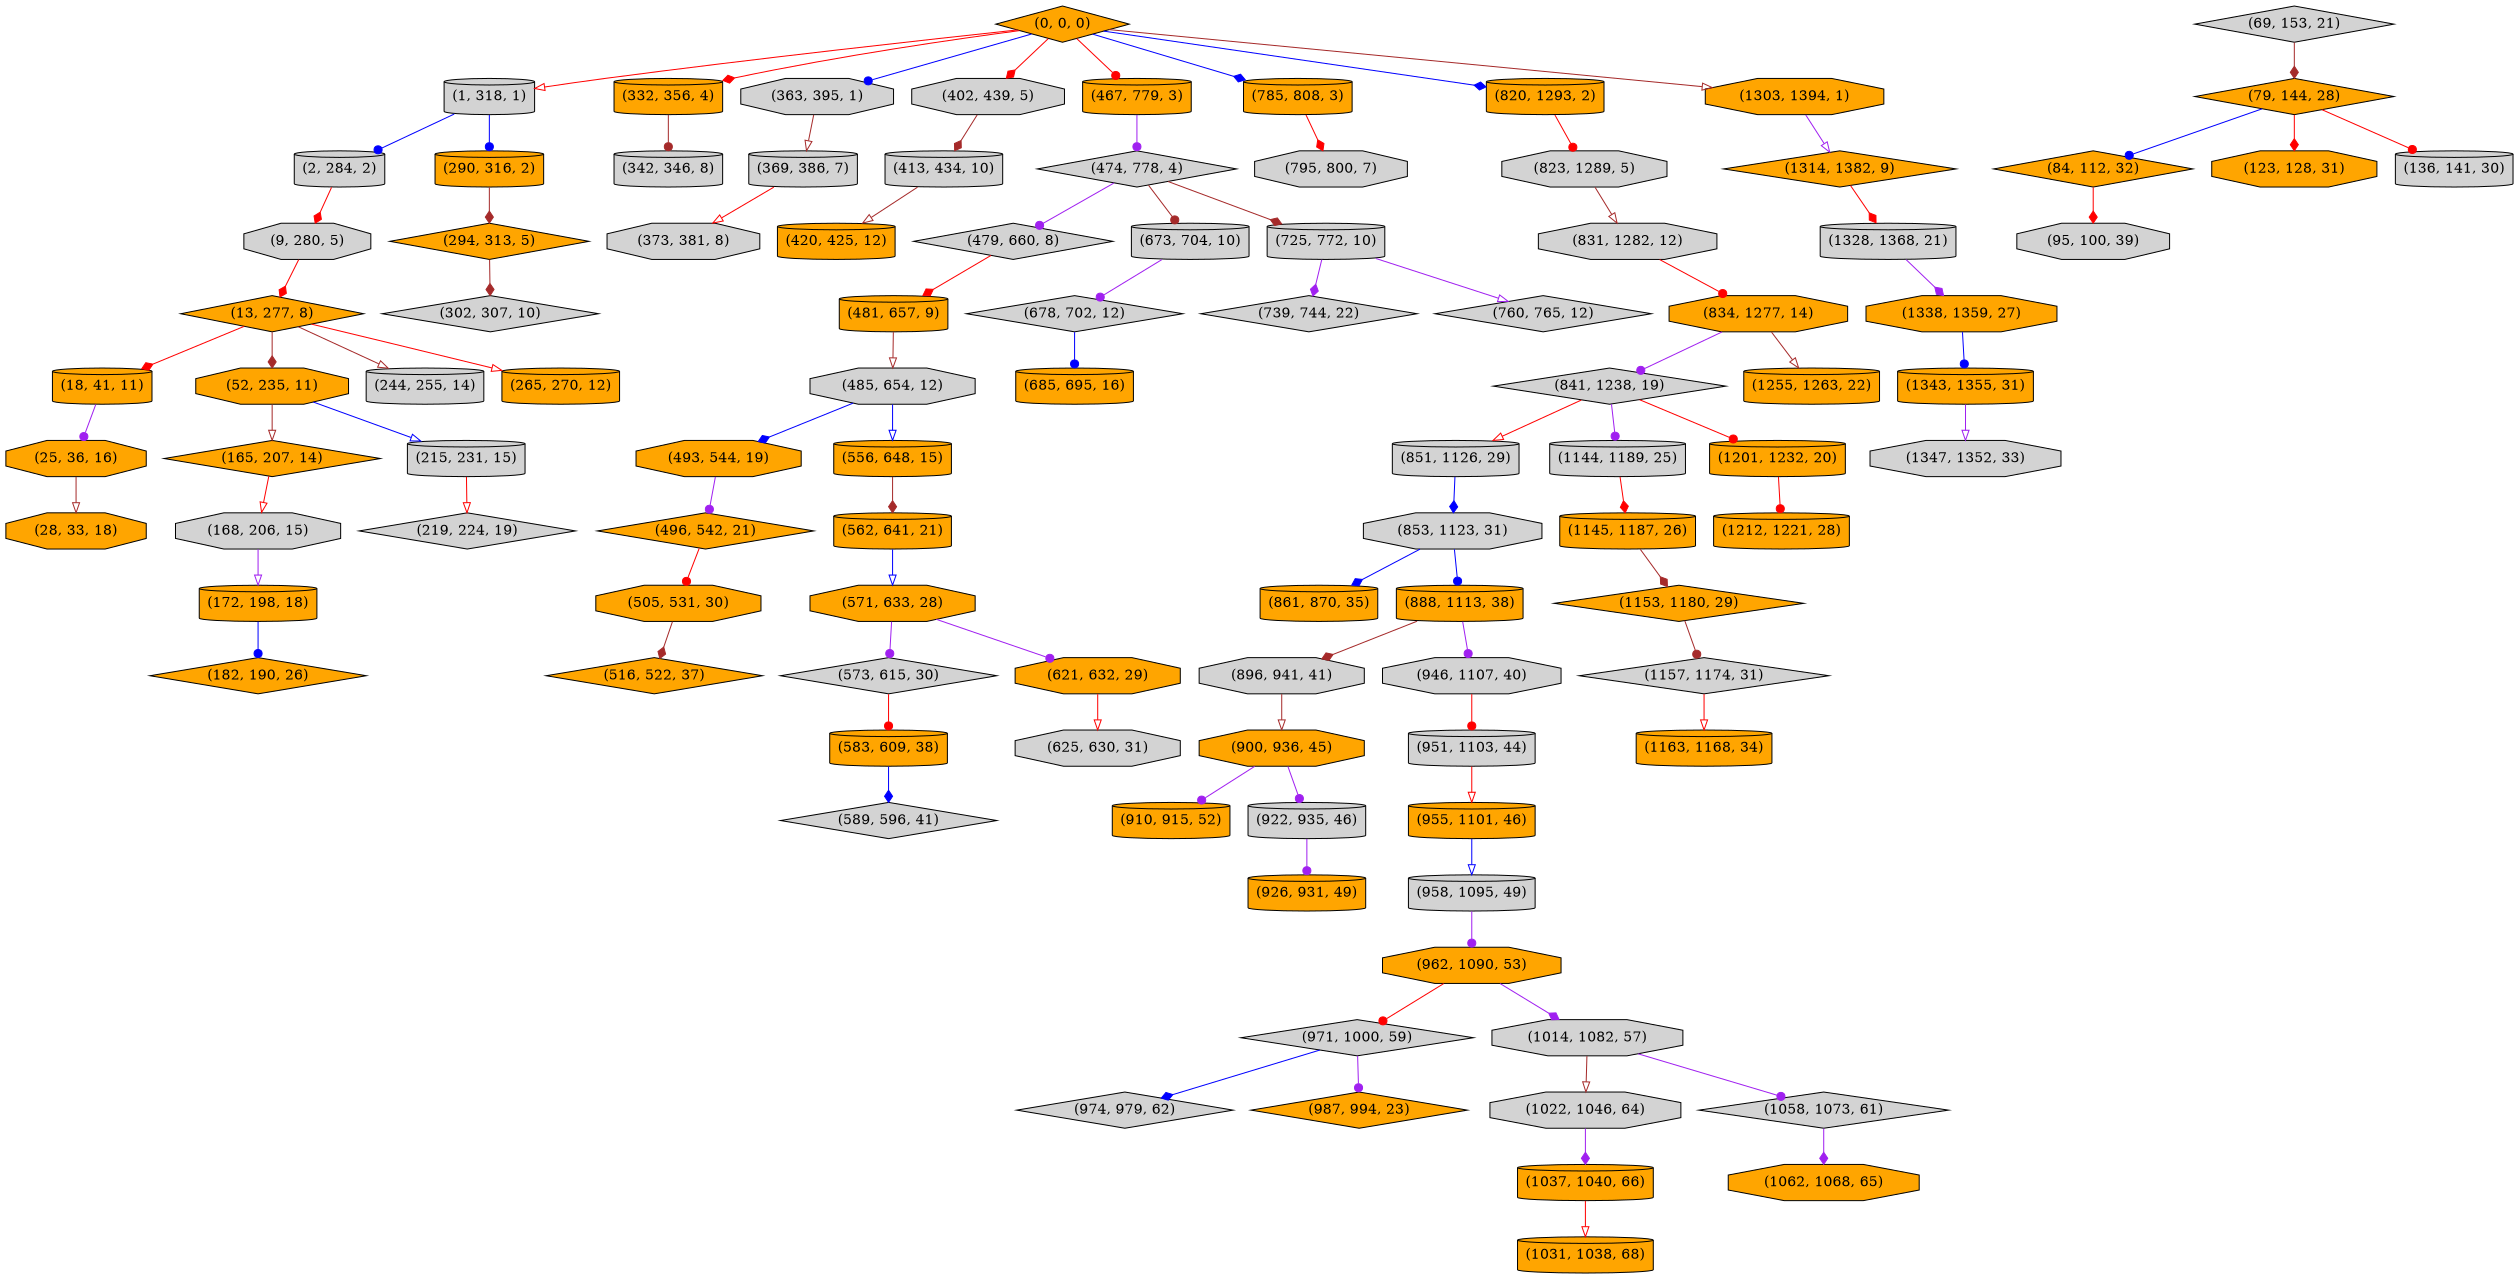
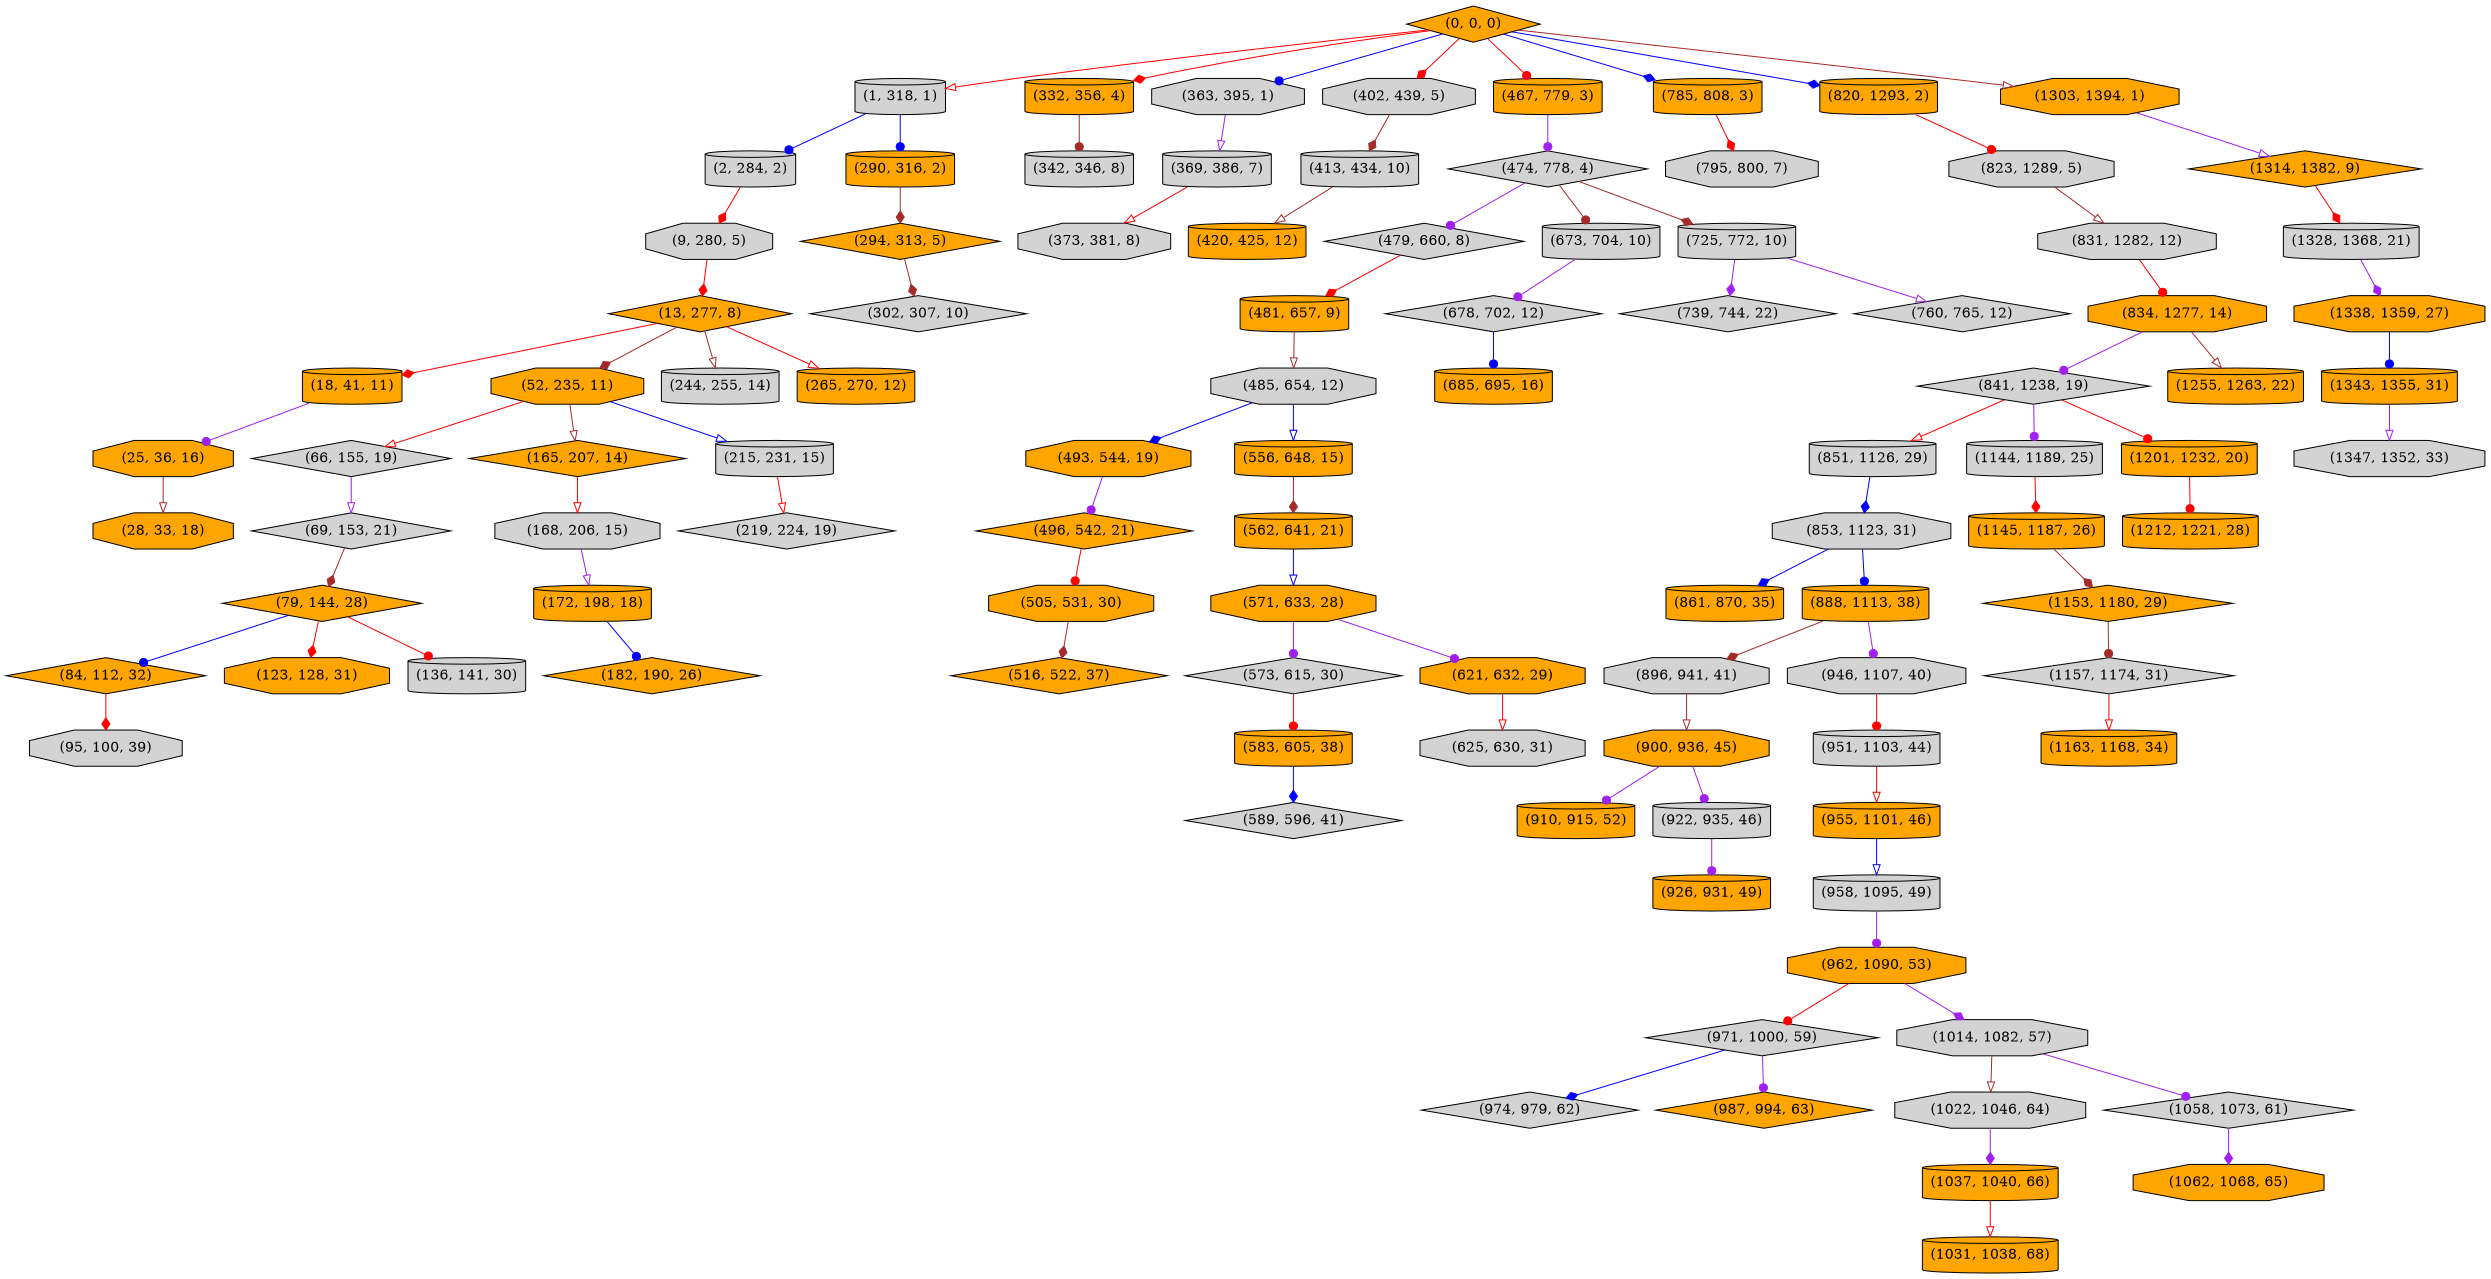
(811, 128) -> (1223, 128)
none -> (351, 459)
(889, 748) -> (1293, 748)
(1359, 1110) -> (1764, 1110)
